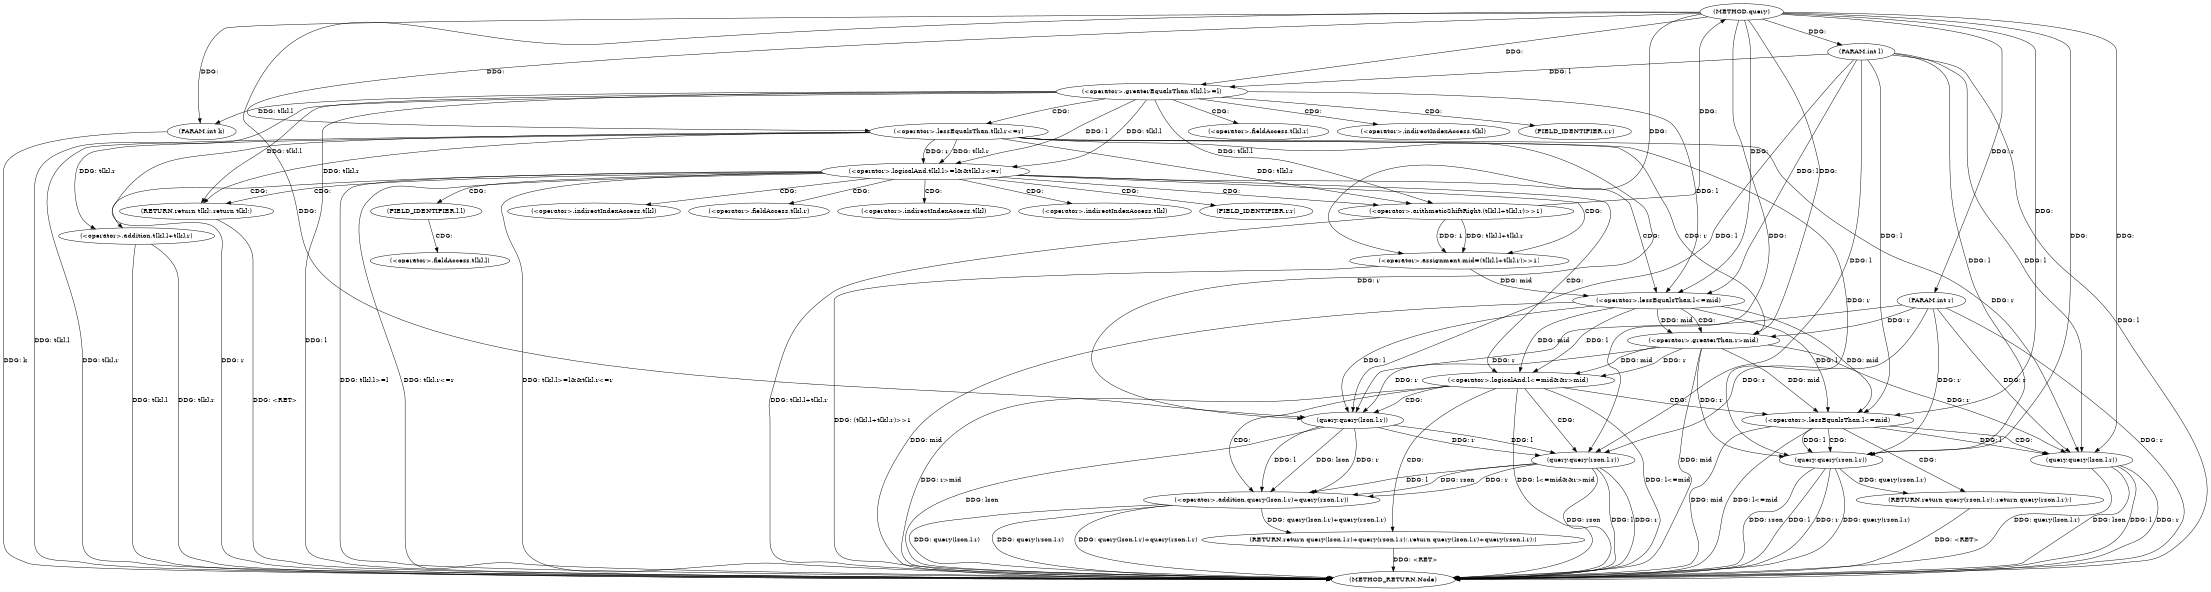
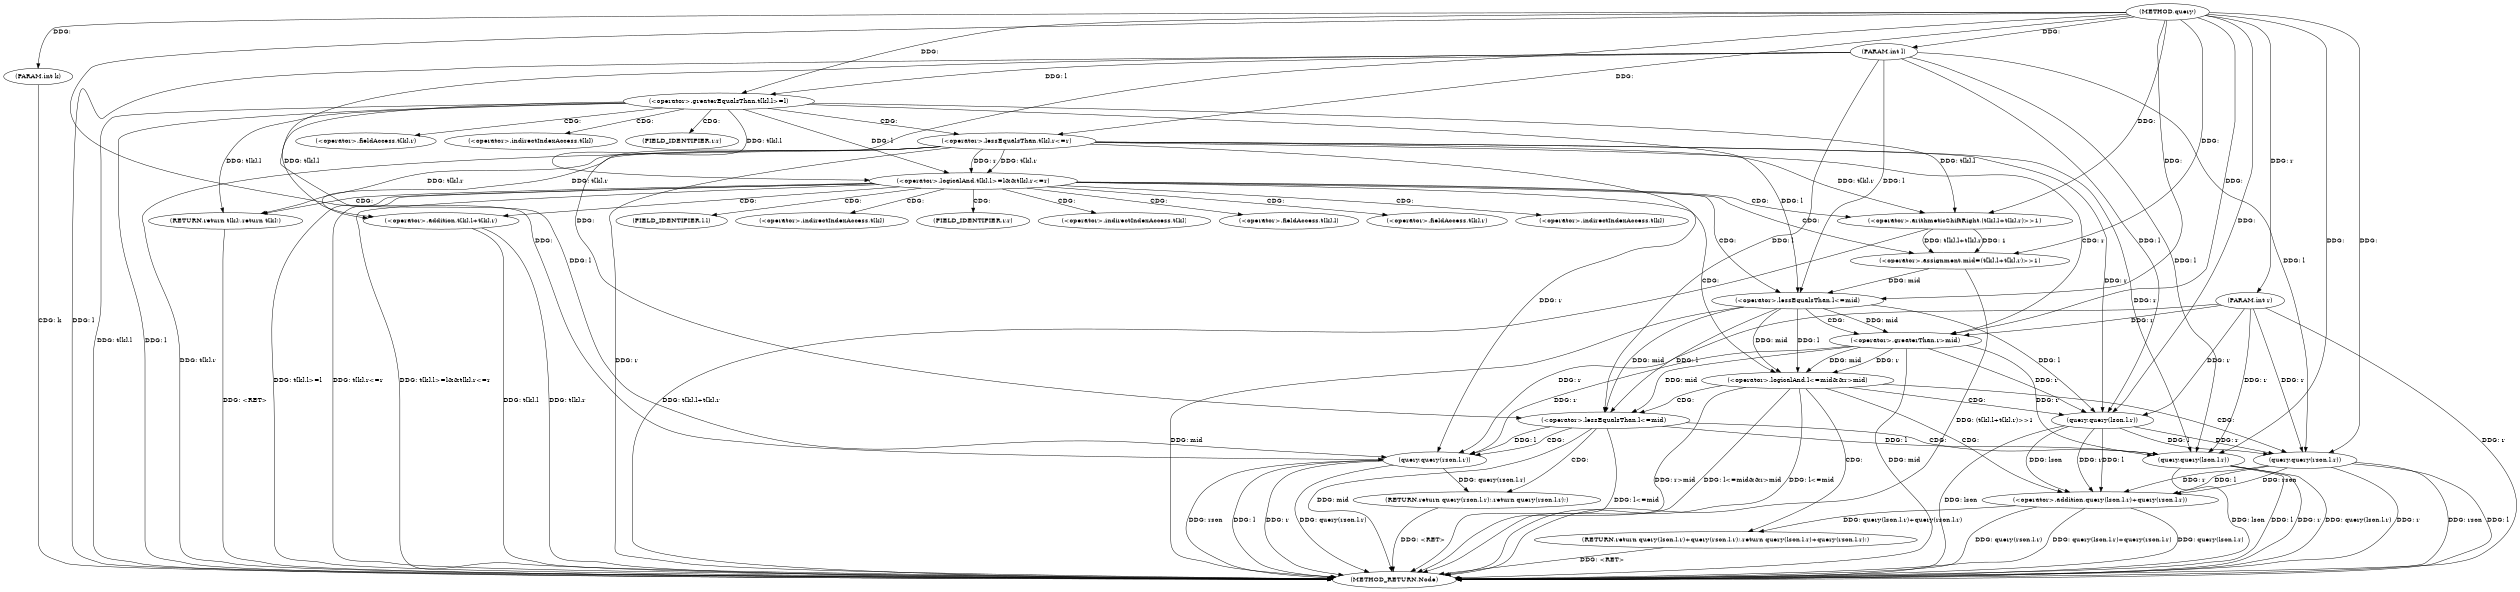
(636, 94) -> (351, 116)
(1700, 182) -> (2116, 148)
(432, 234) -> (1133, 201)
(16, 360) -> (50, 321)
